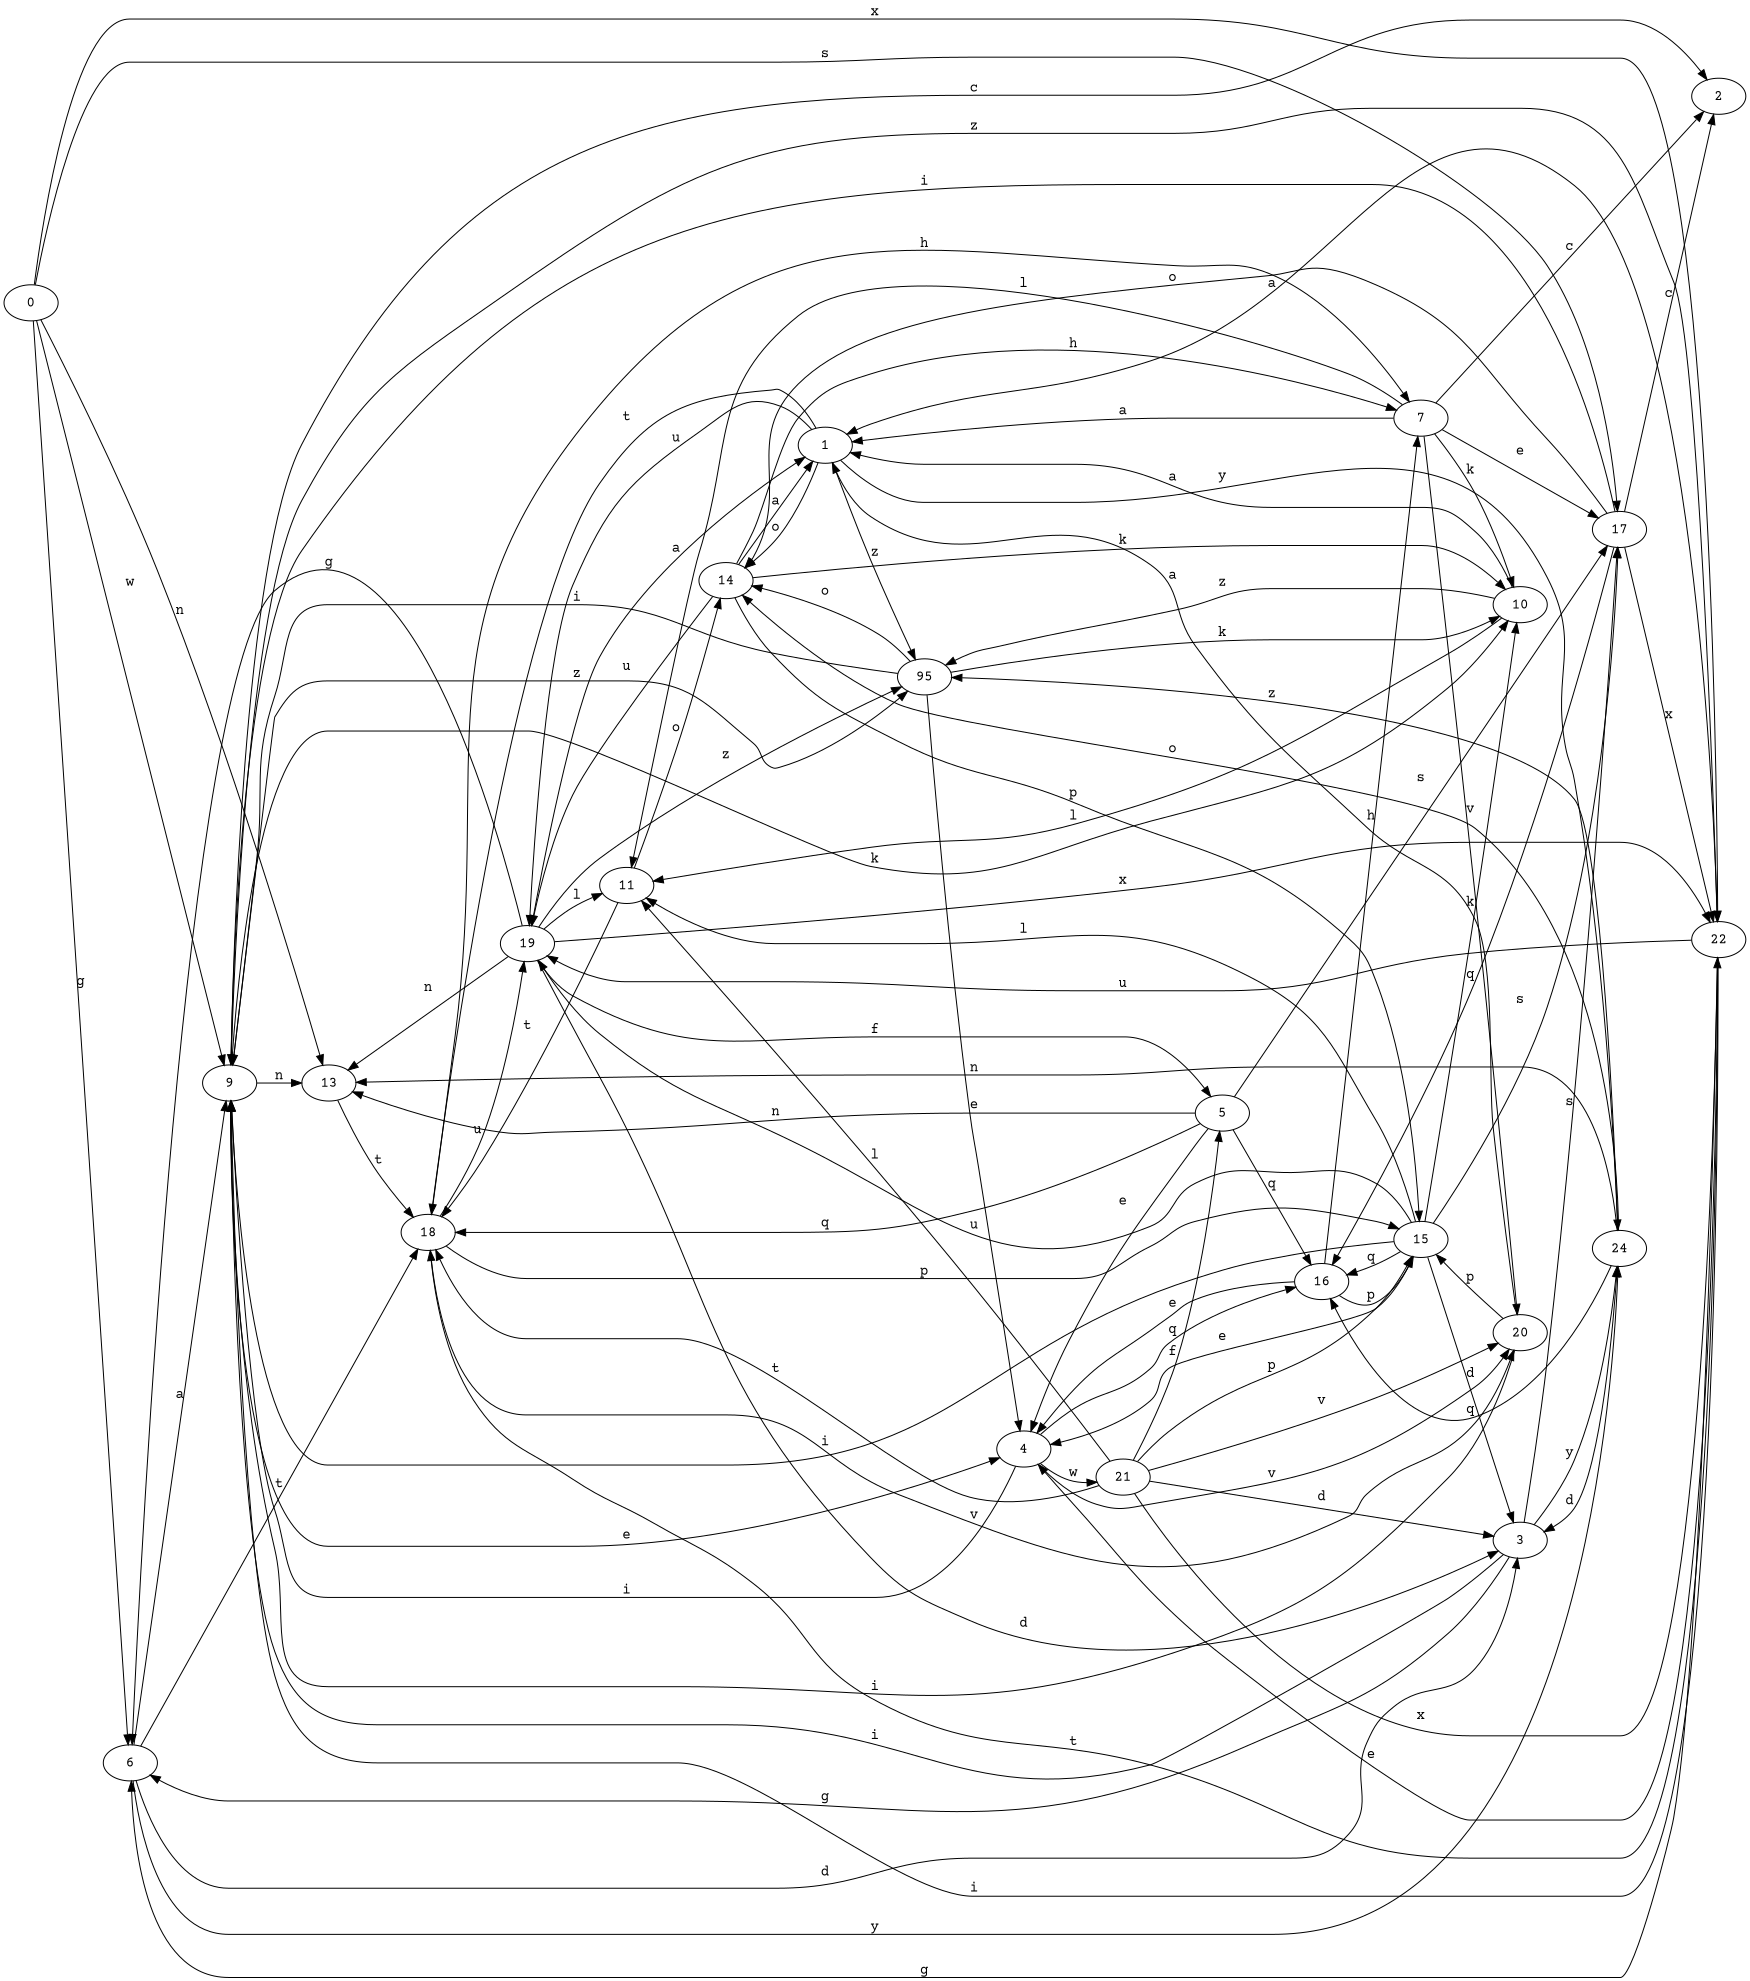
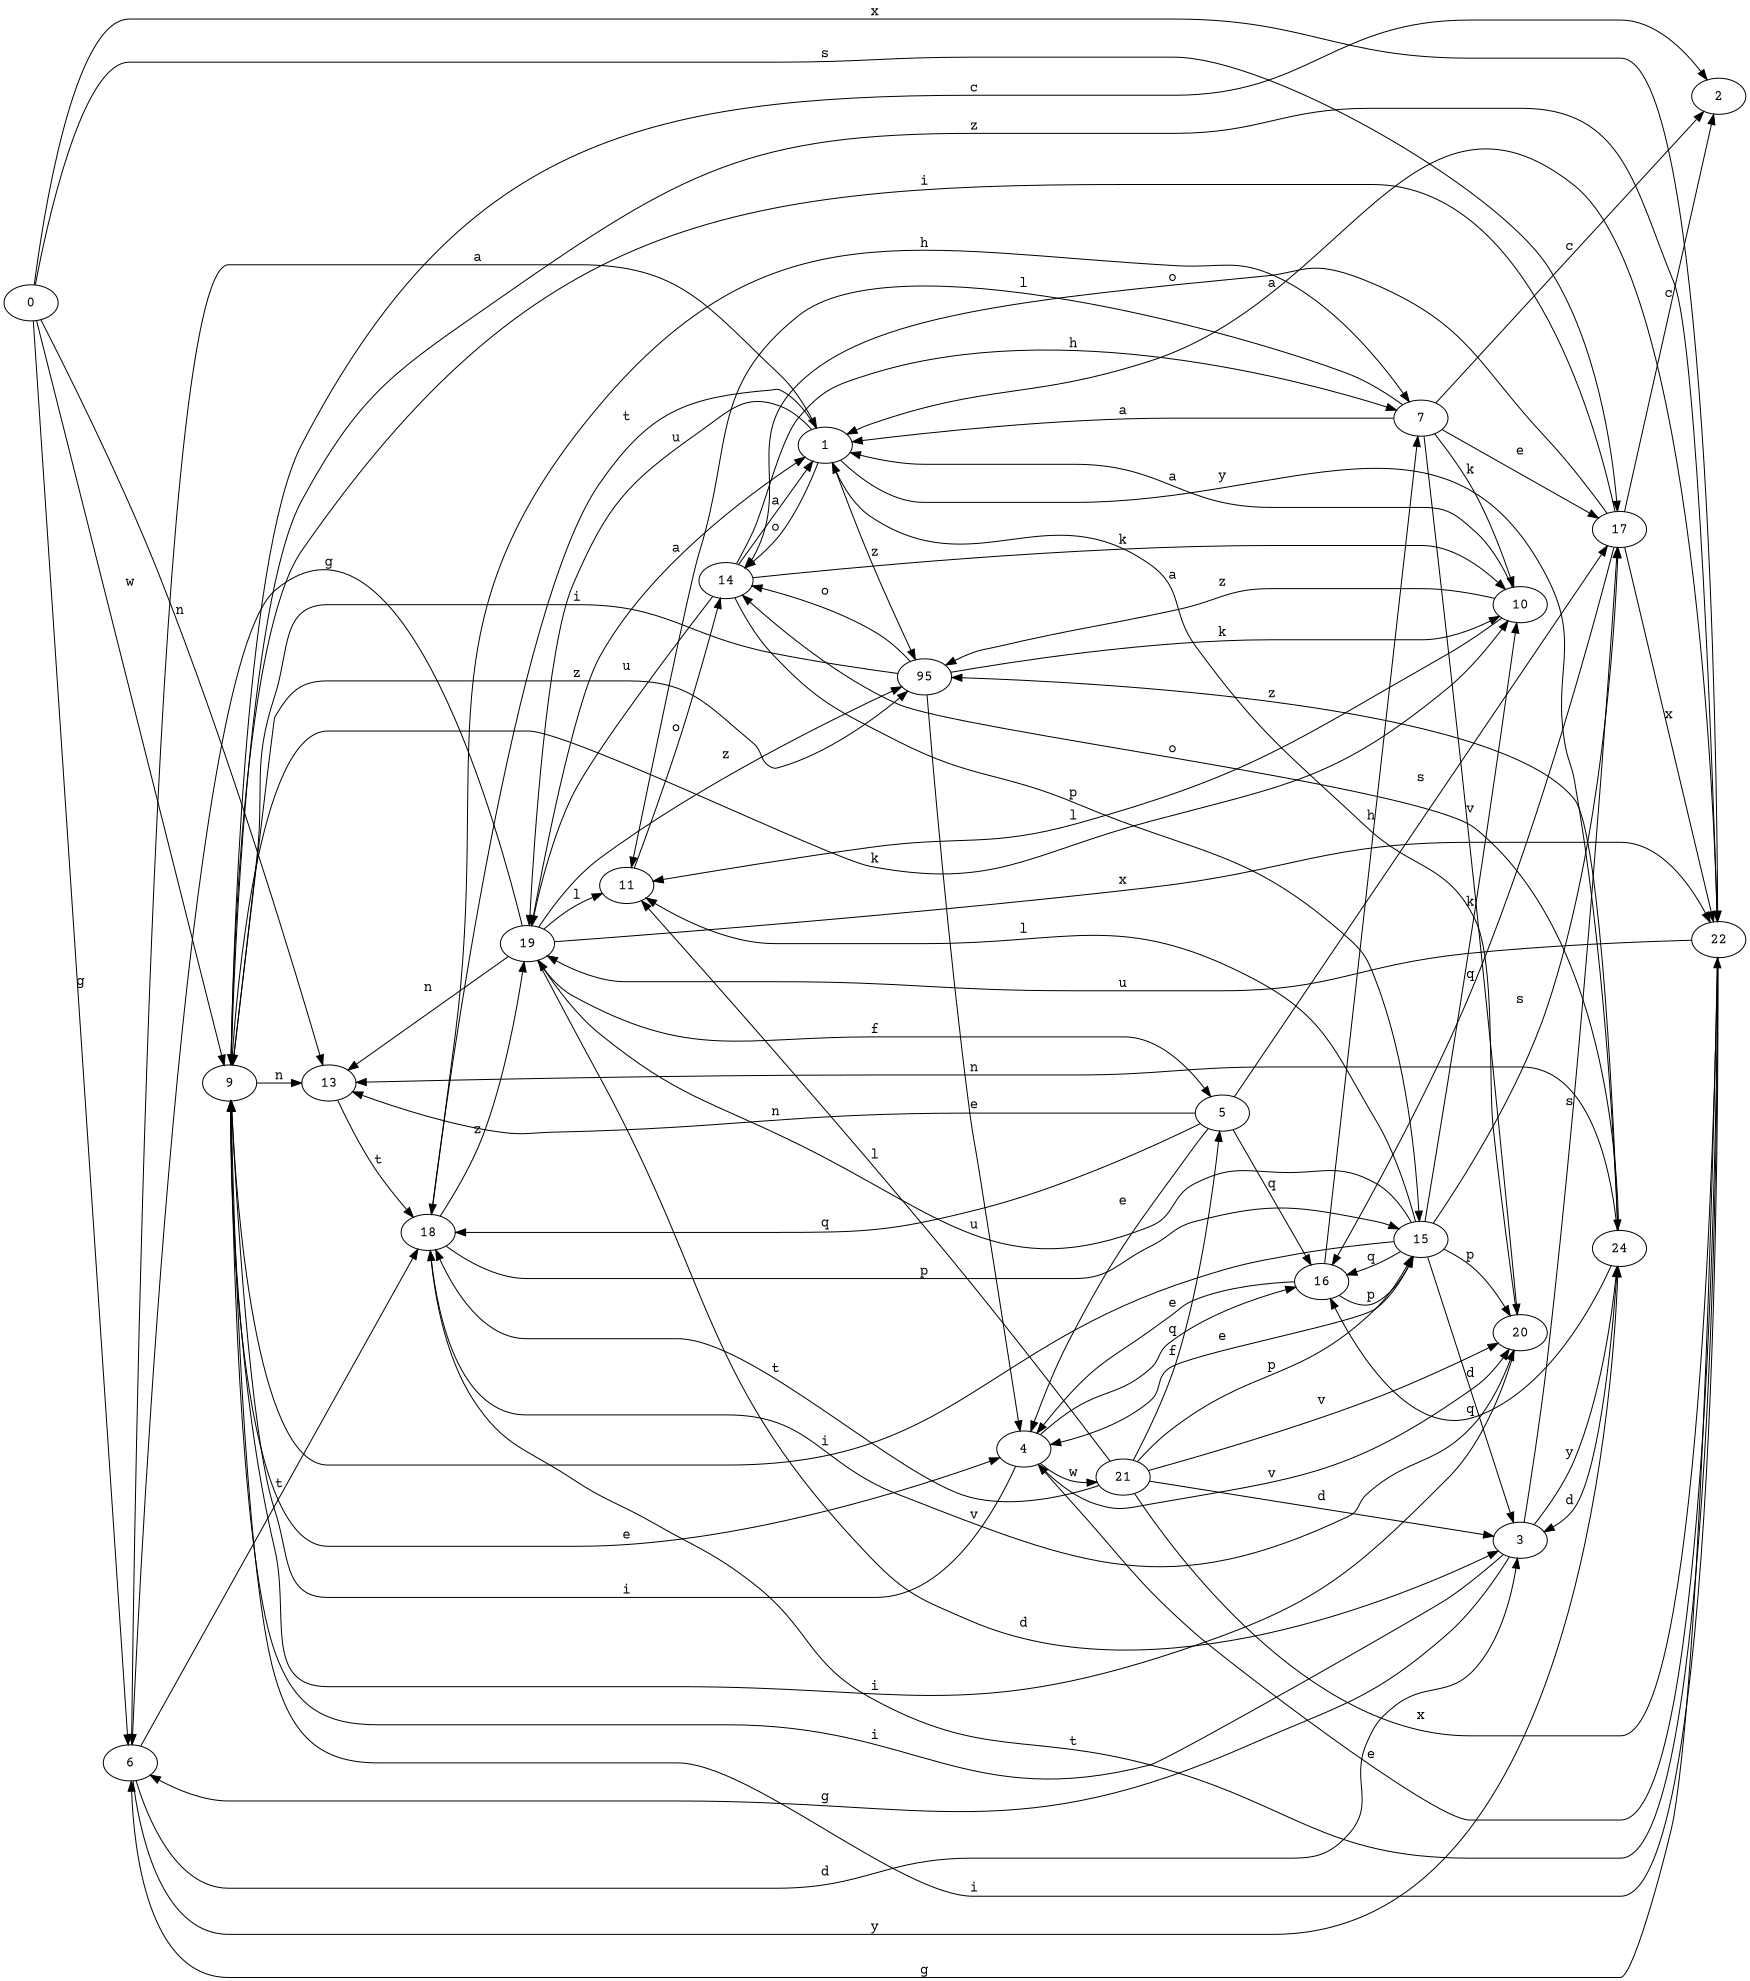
(540, 1060) -> none
(478, 1130) -> (478, 1130)
(1473, 1291) -> (1479, 1273)
(179, 1428) -> (165, 680)
